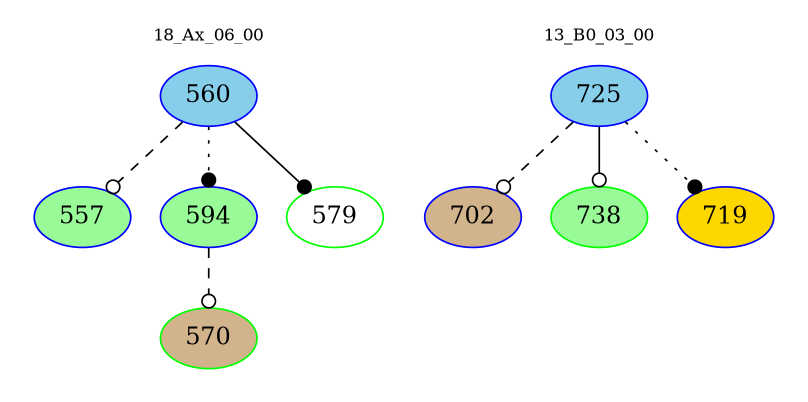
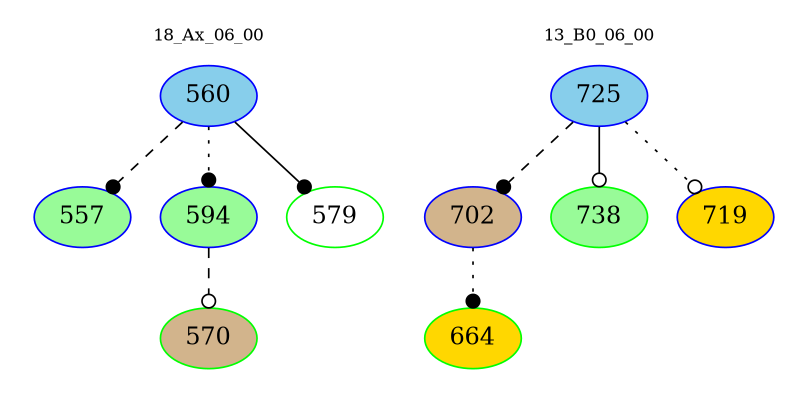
(599, 36) -> (599, 36)
(150, 152) -> (150, 152)
(541, 152) -> (541, 152)
(658, 152) -> (658, 152)
none -> (473, 338)
